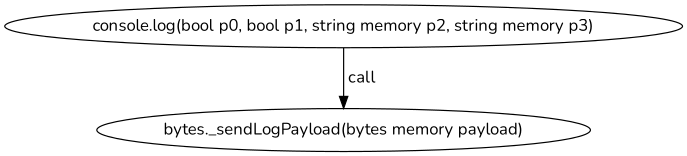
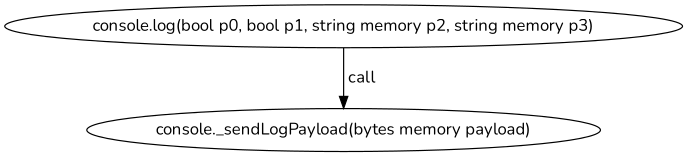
(344, 130) -> (344, 130)
